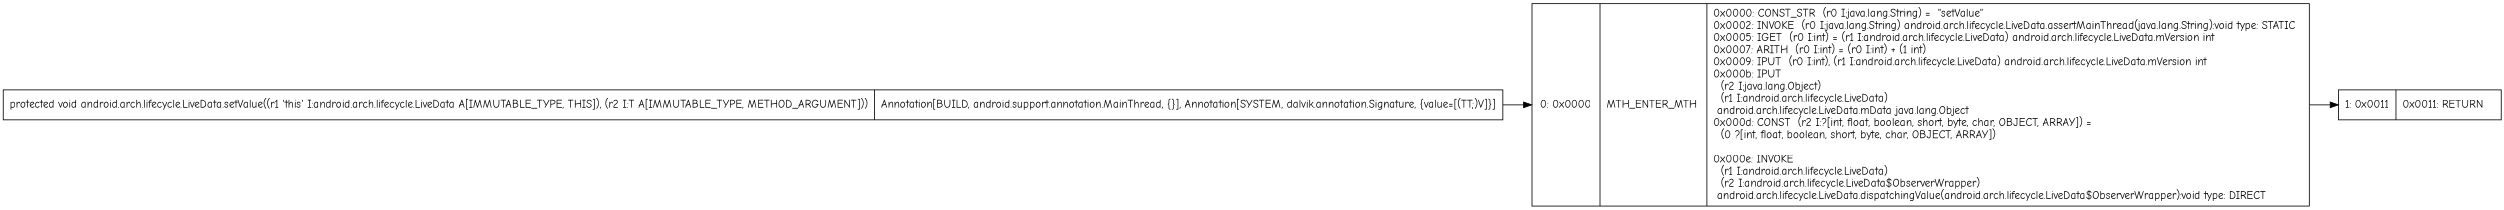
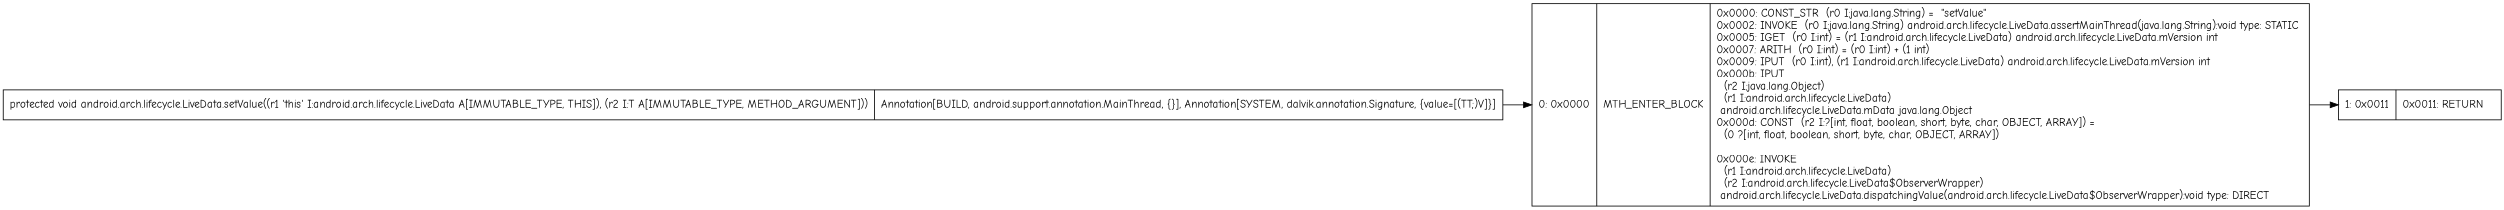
(1652, 104) -> (1653, 104)
